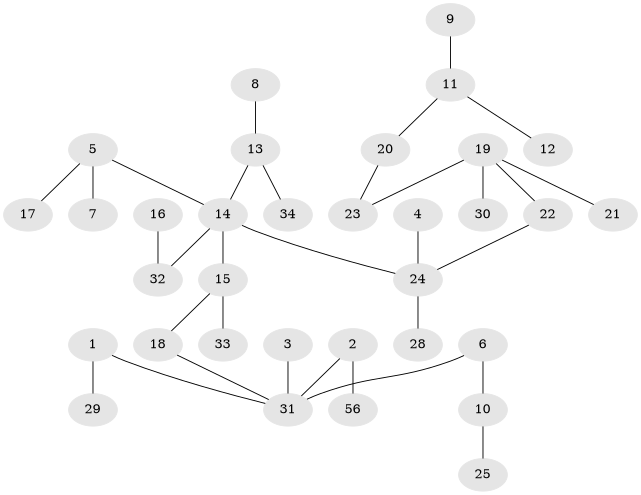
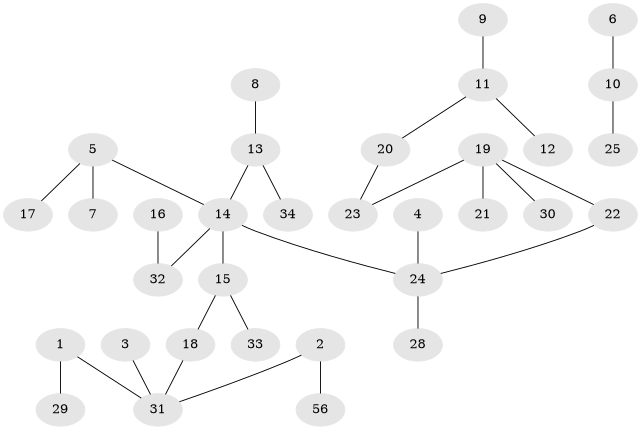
(385, 377) -> none
